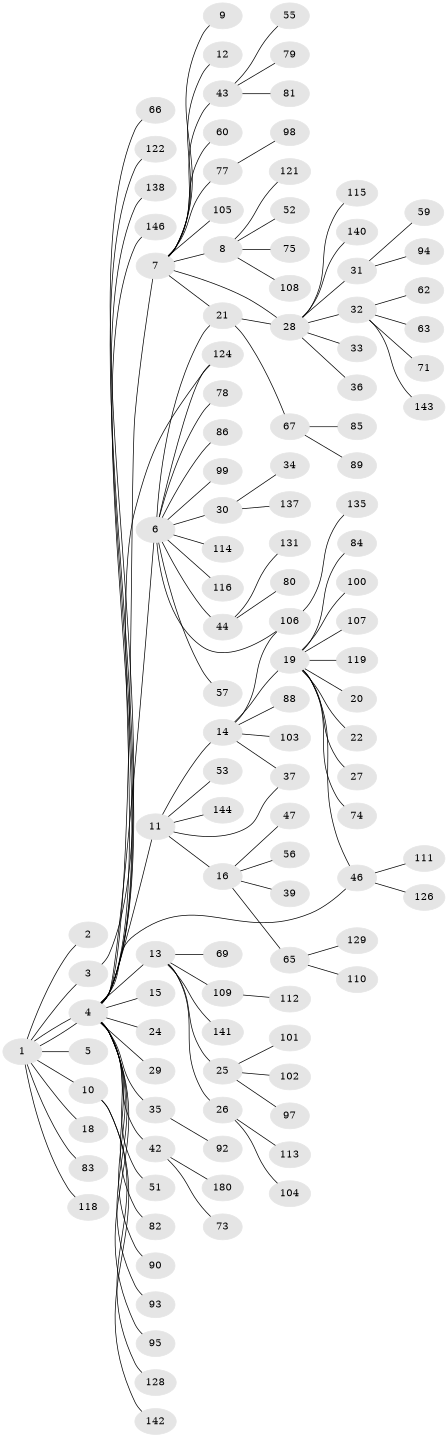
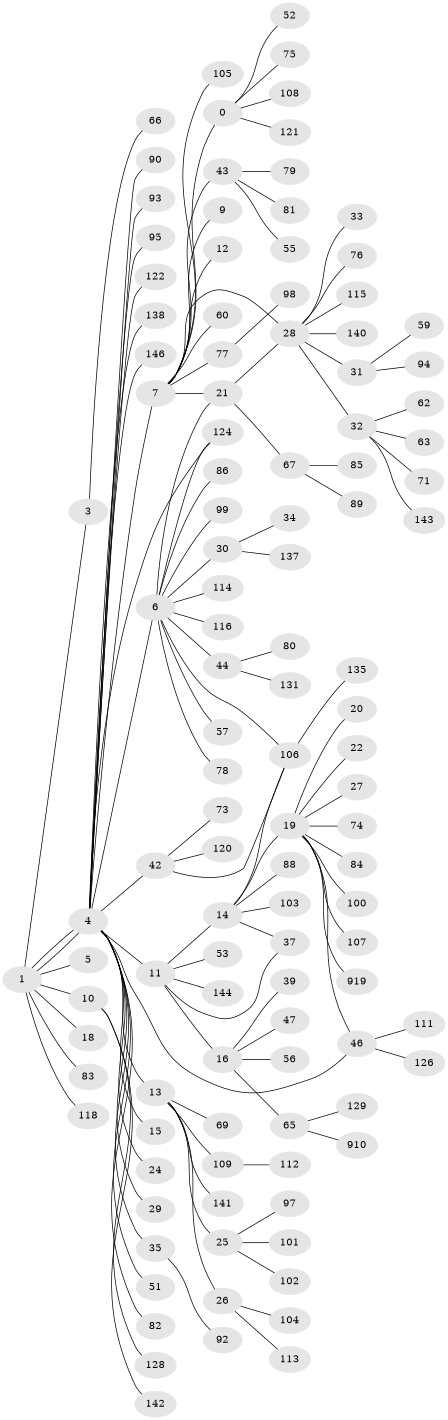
(223, 249) -> (223, 113)
(357, 388) -> (357, 256)
(357, 660) -> (357, 982)
none -> (251, 852)
(88, 935) -> none
(357, 980) -> (357, 1145)
(223, 1188) -> (223, 849)
